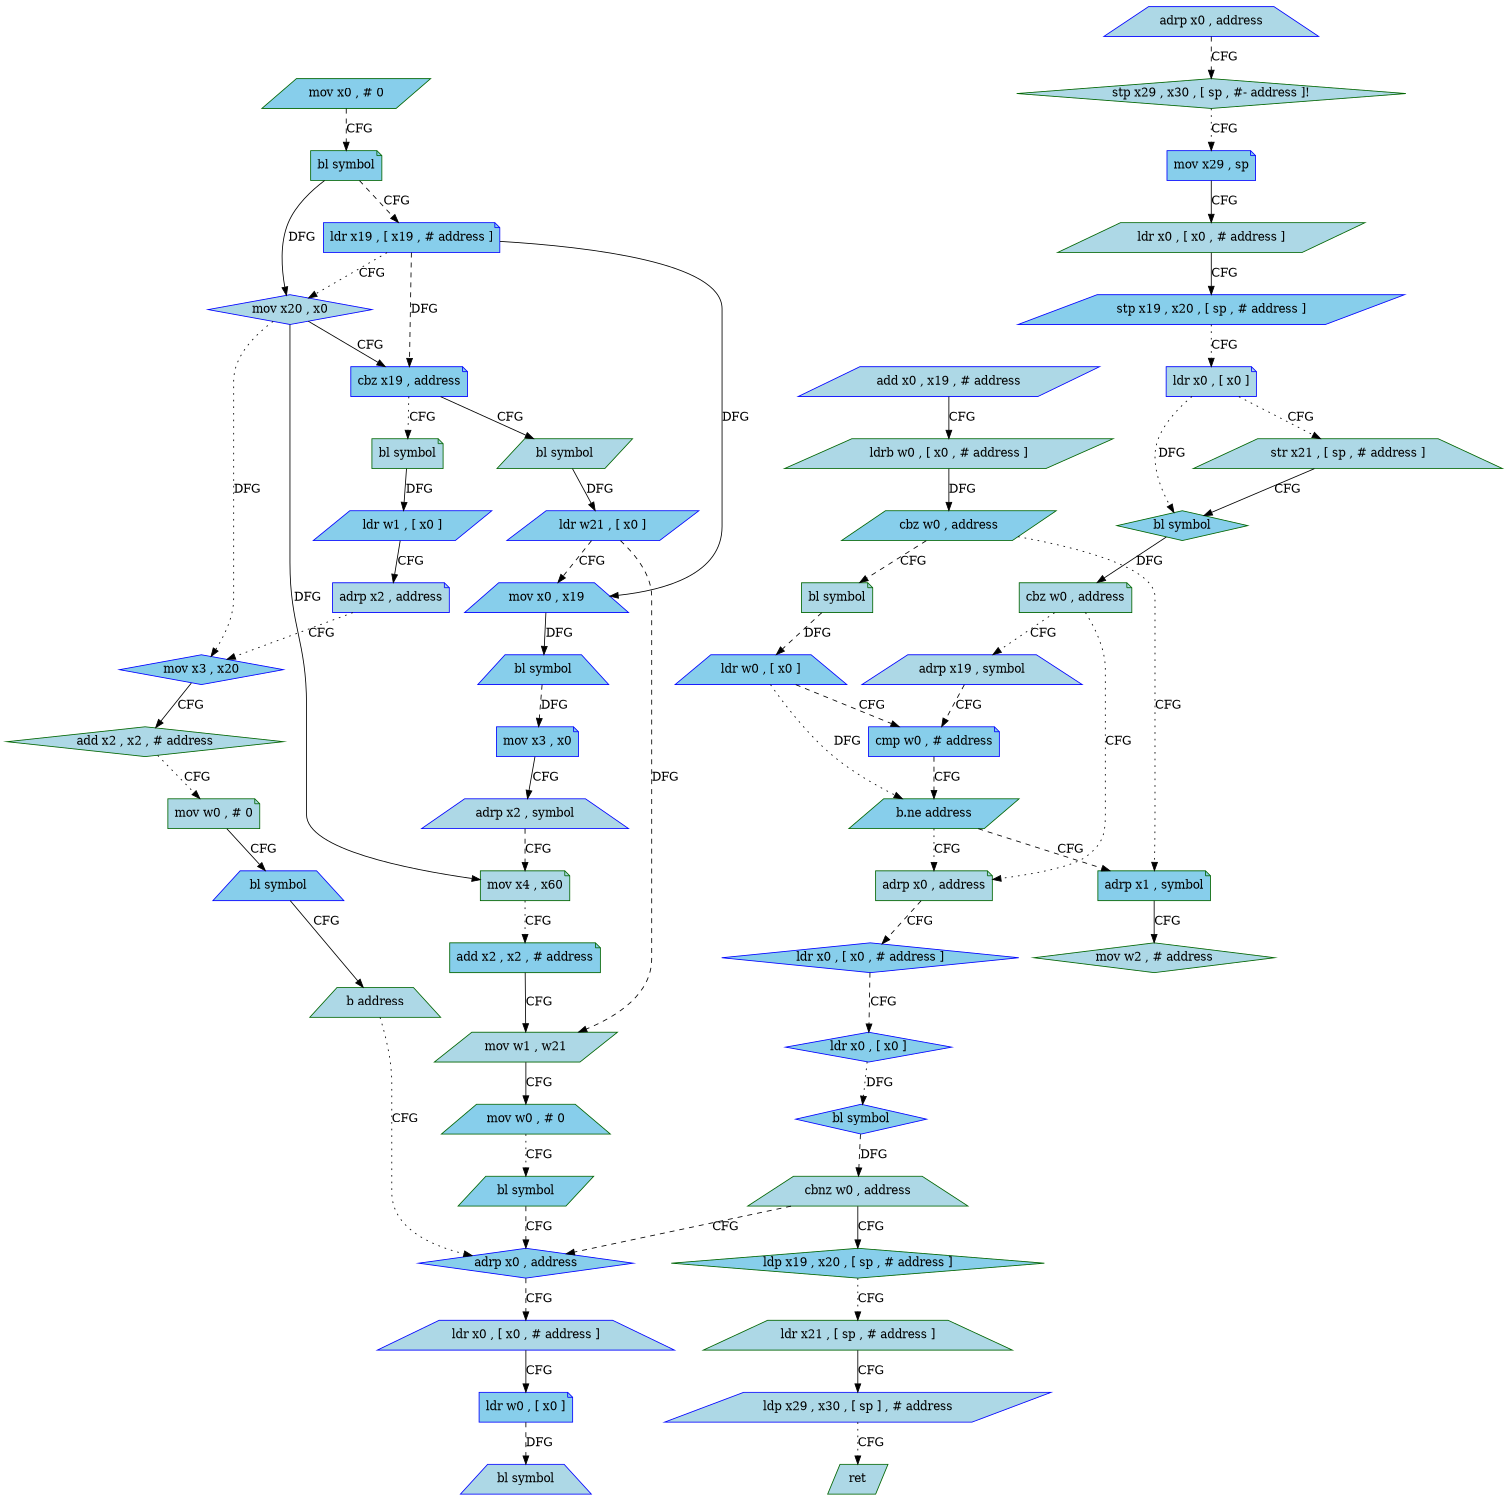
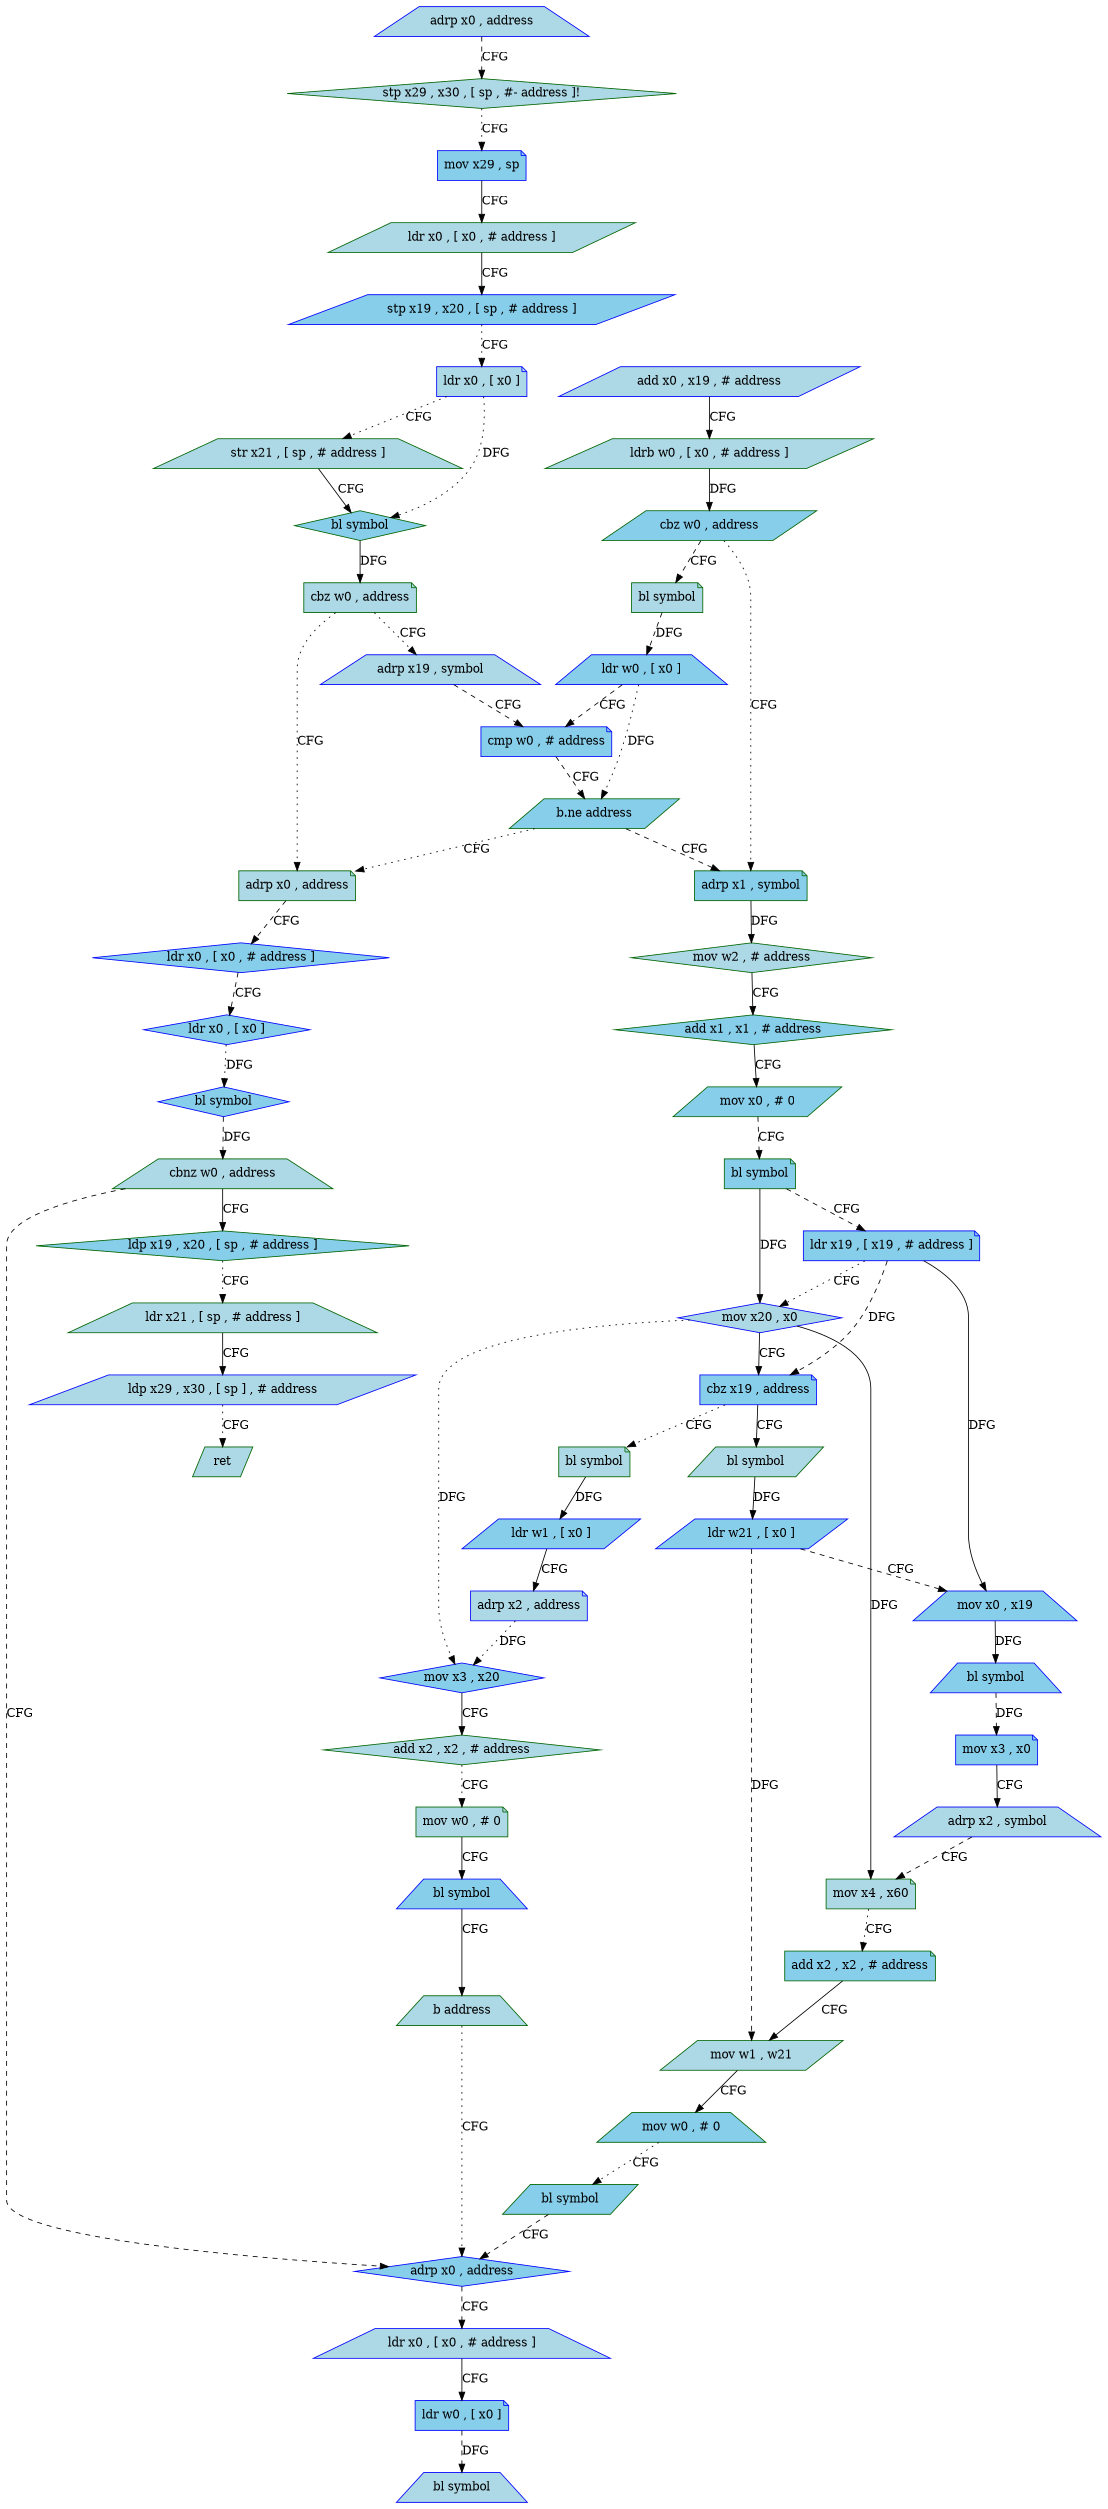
(321, 634) -> (513, 1642)
(1167, 922) -> (764, 922)
none -> (753, 1030)
